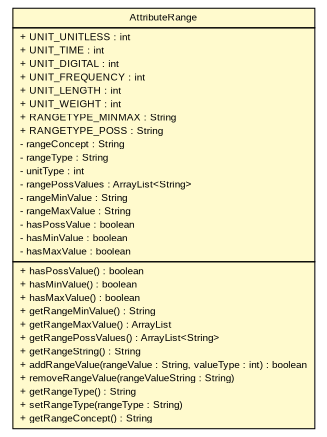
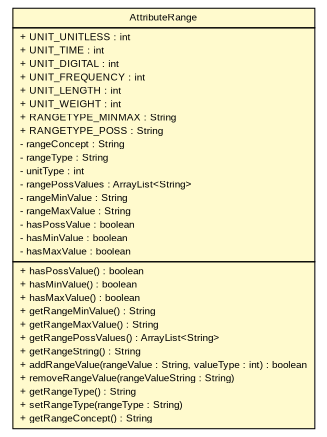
(96, 325) -> (90, 325)
